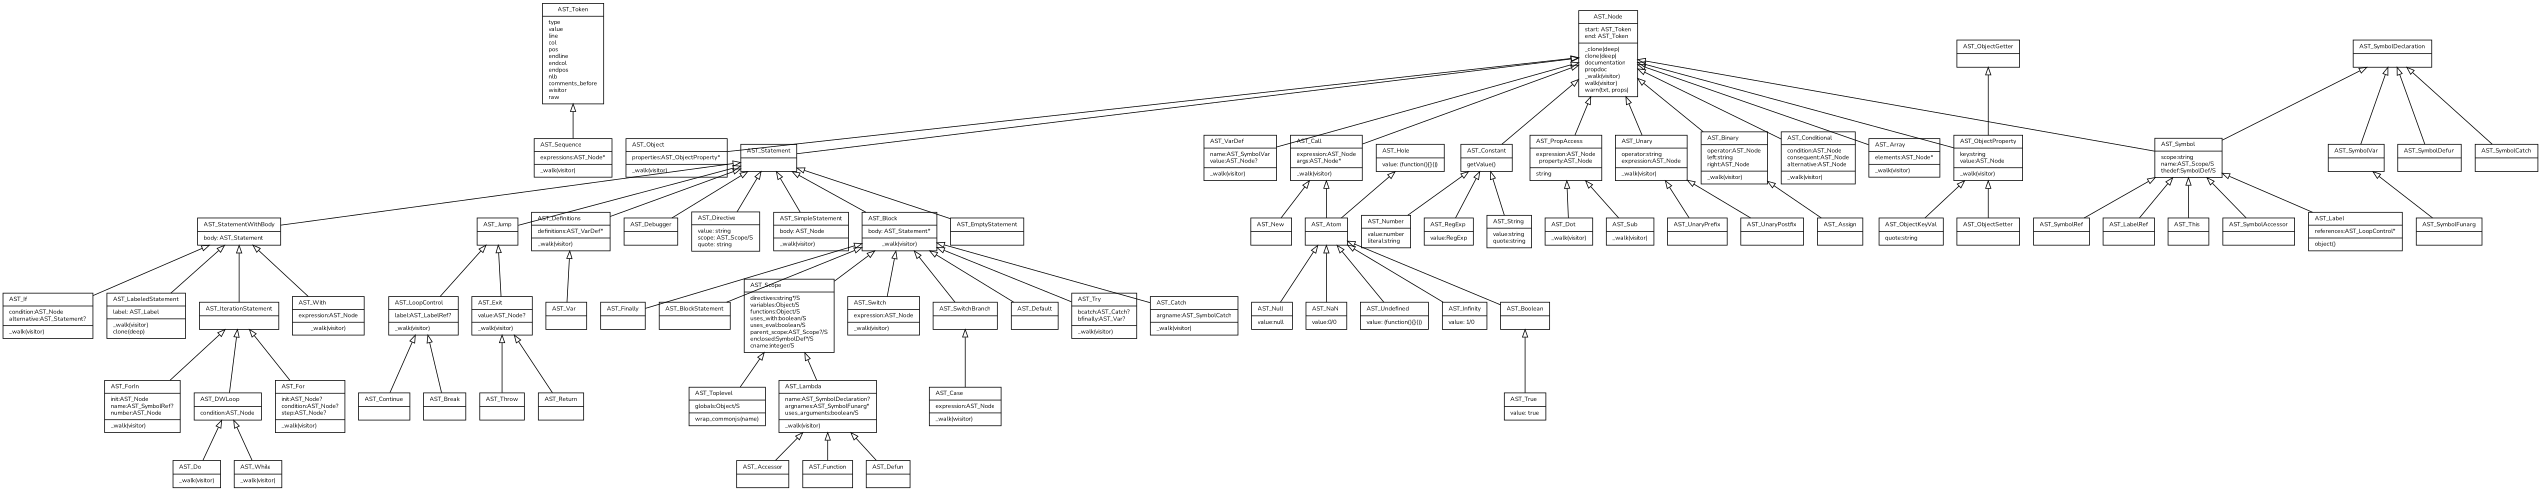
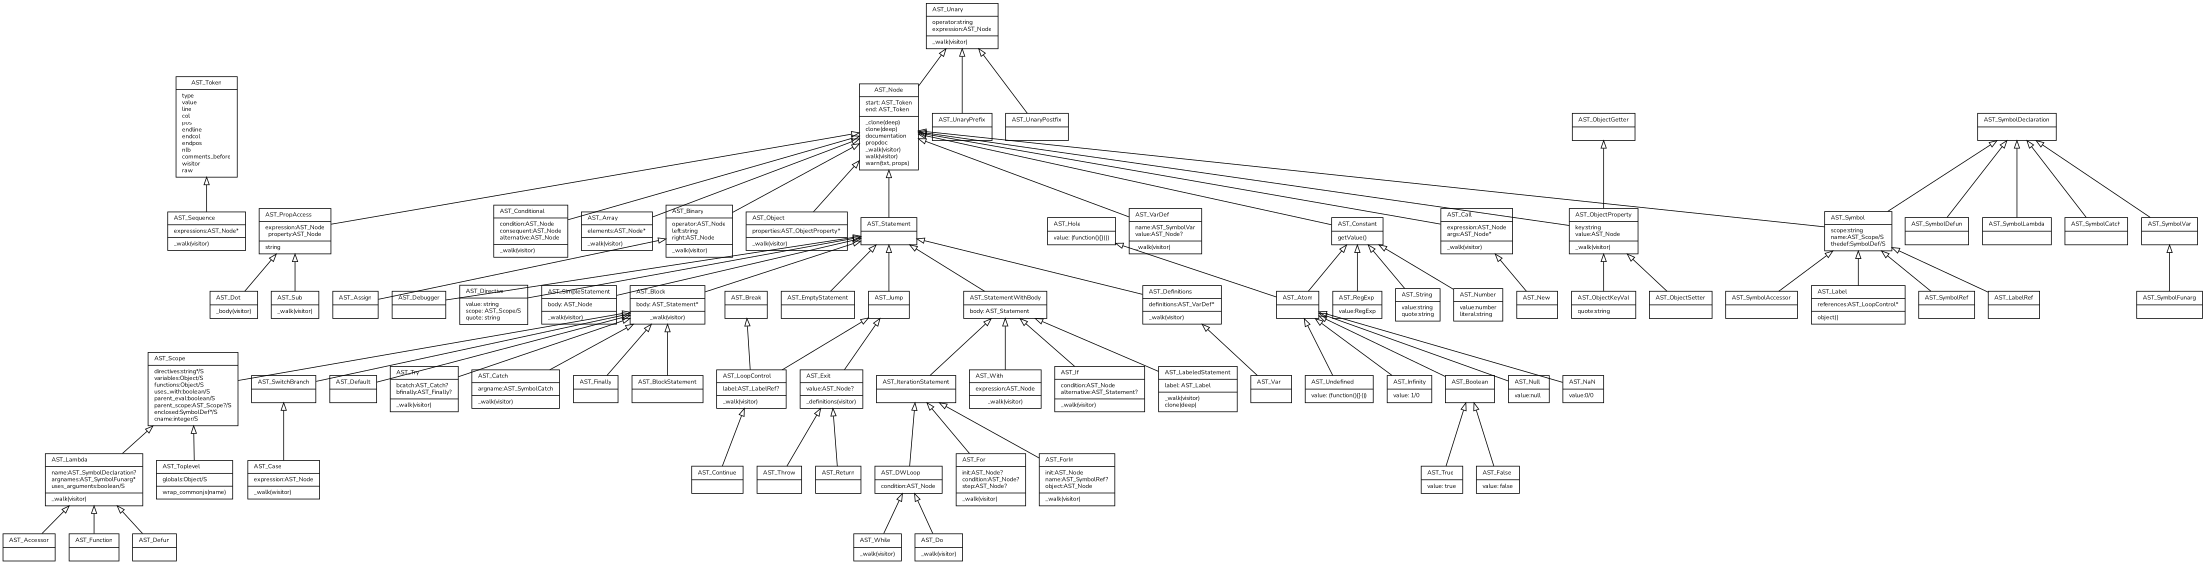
(1635, 120) -> (930, 71)
(1326, 203) -> (1325, 271)
none -> (2017, 231)
(2188, 232) -> none
(1569, 238) -> (234, 311)
(884, 316) -> none
(1102, 319) -> (424, 392)
(778, 325) -> (185, 399)
(496, 328) -> (831, 402)
(436, 368) -> (749, 348)
(136, 413) -> (1069, 486)
none -> (1498, 480)
